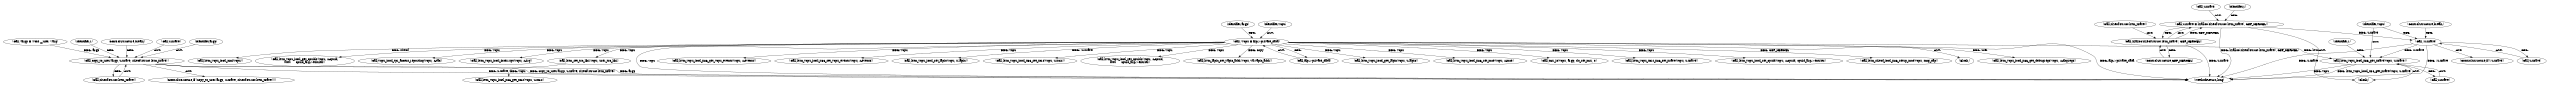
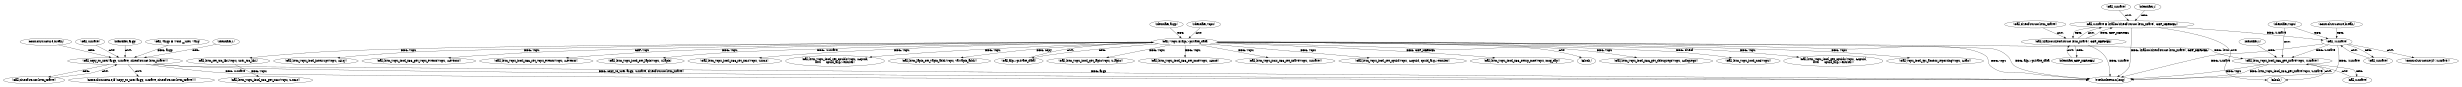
(900, 50) -> (642, 50)
(1980, 50) -> (1604, 50)
(1569, 61) -> none
(1899, 61) -> (1522, 61)
(2169, 61) -> (2077, 61)
